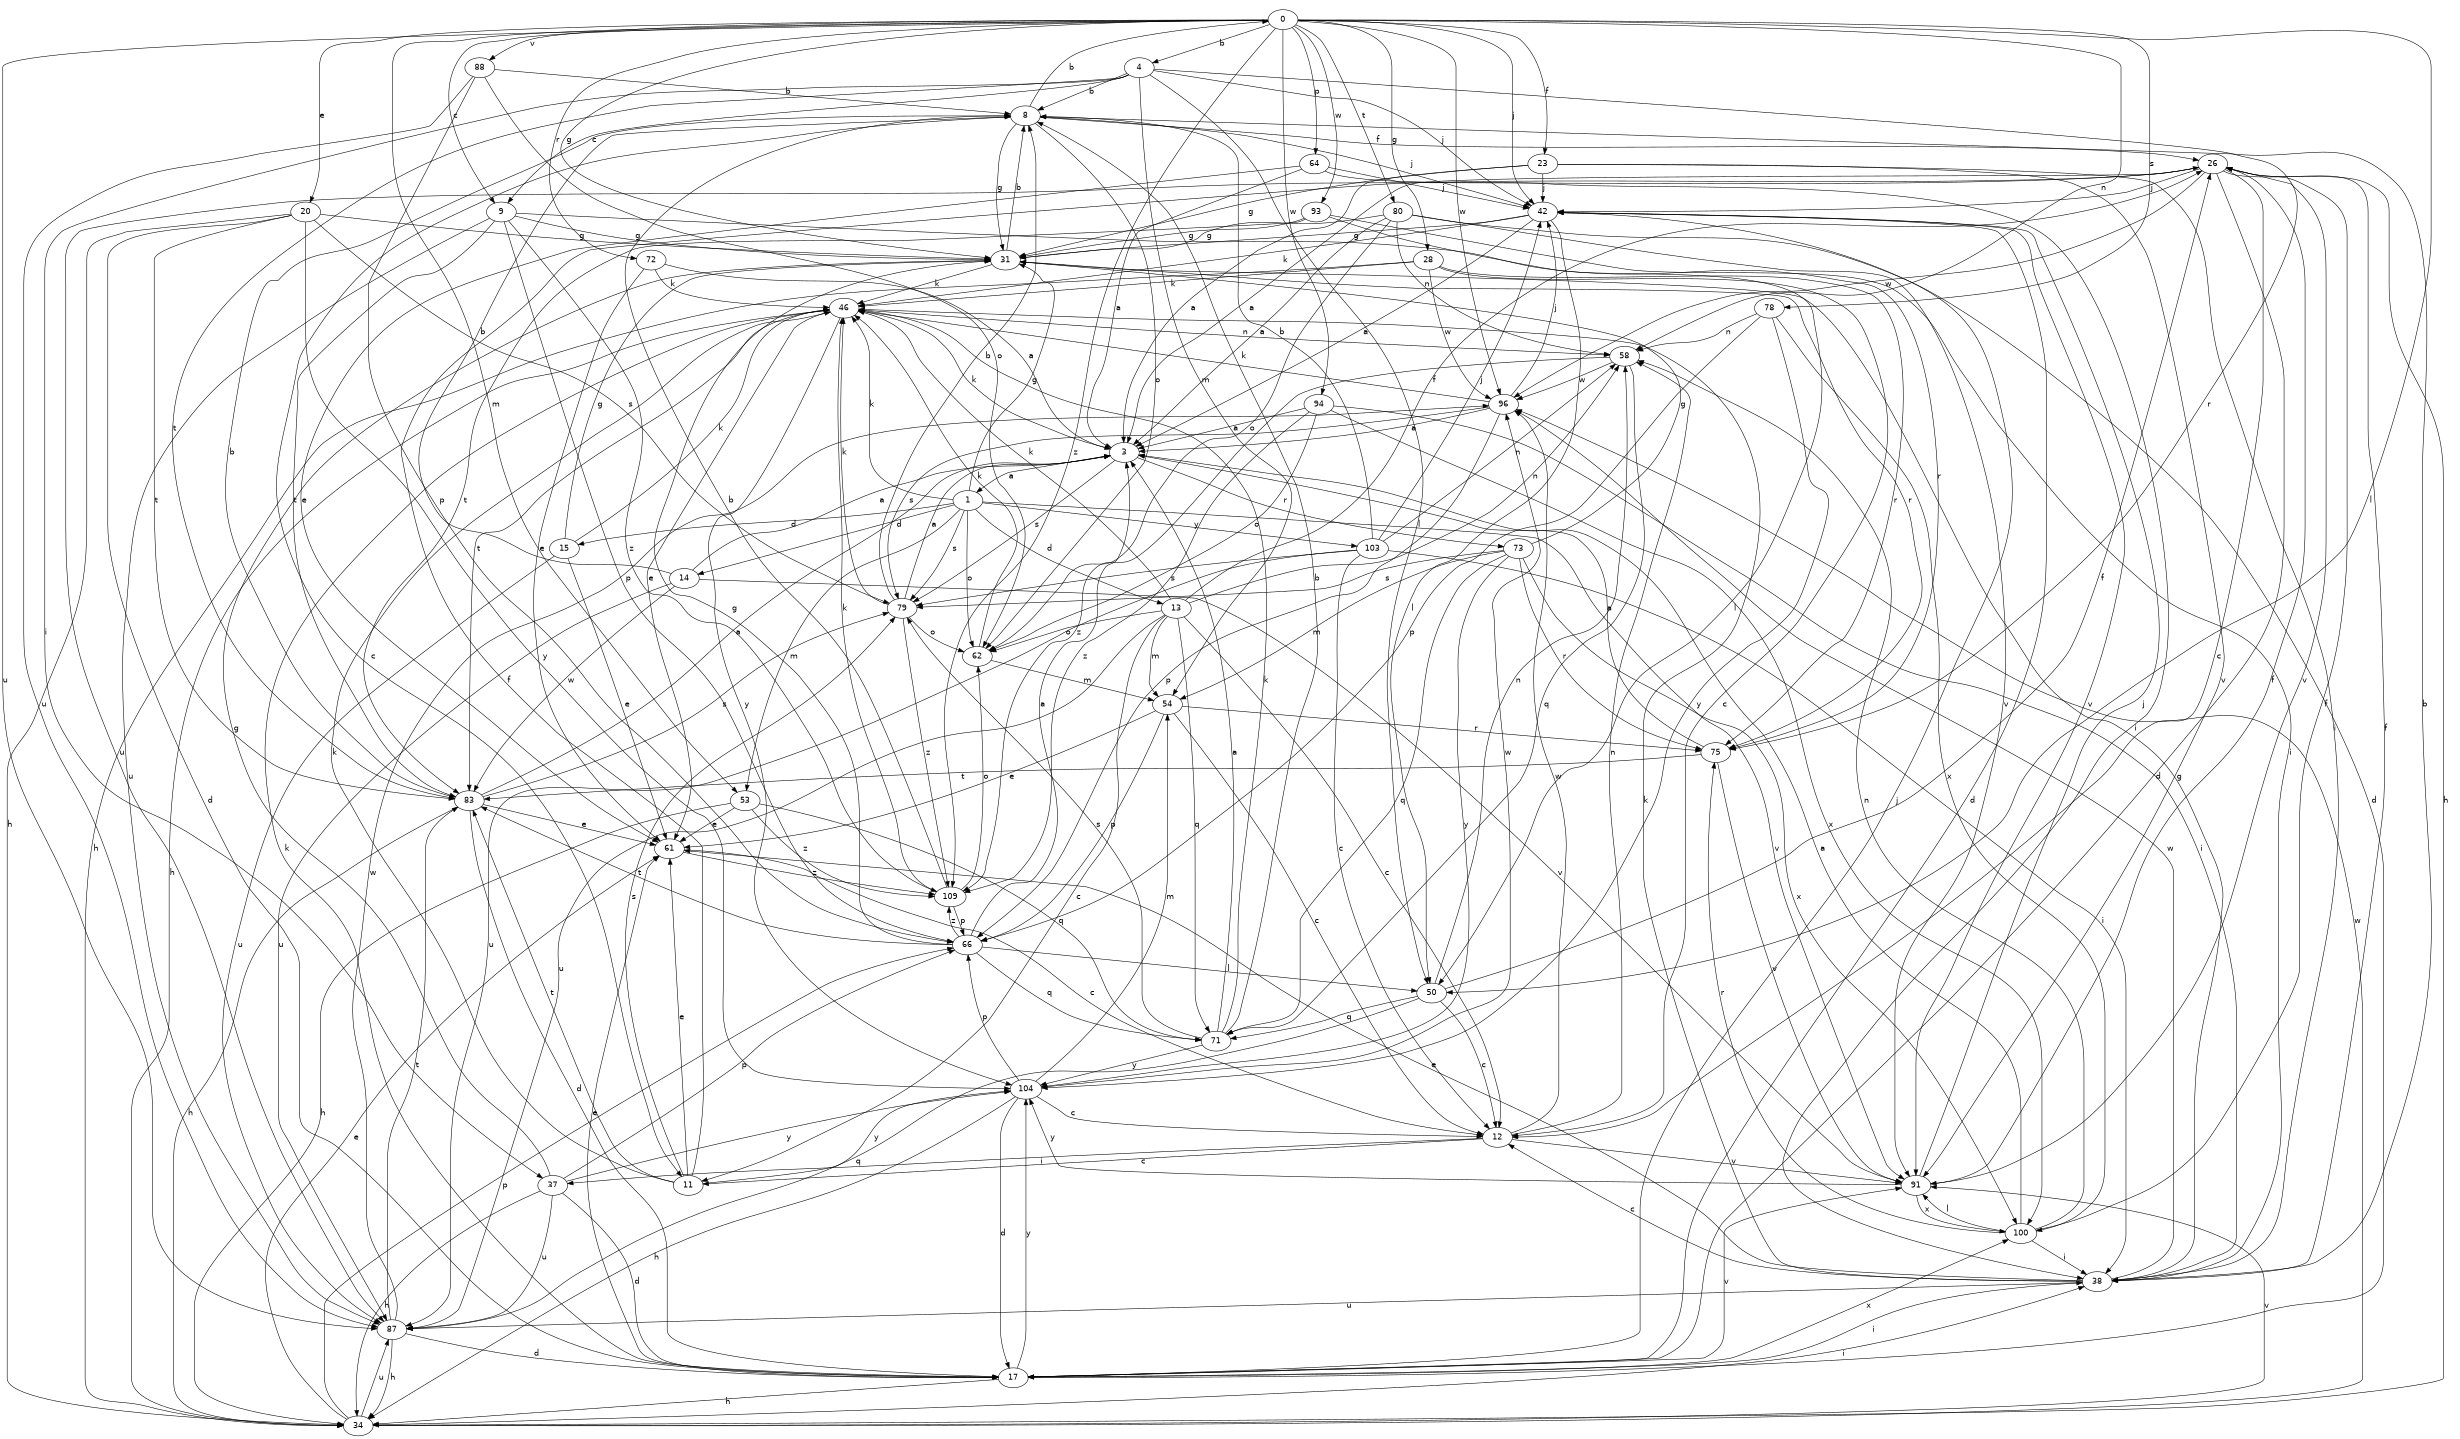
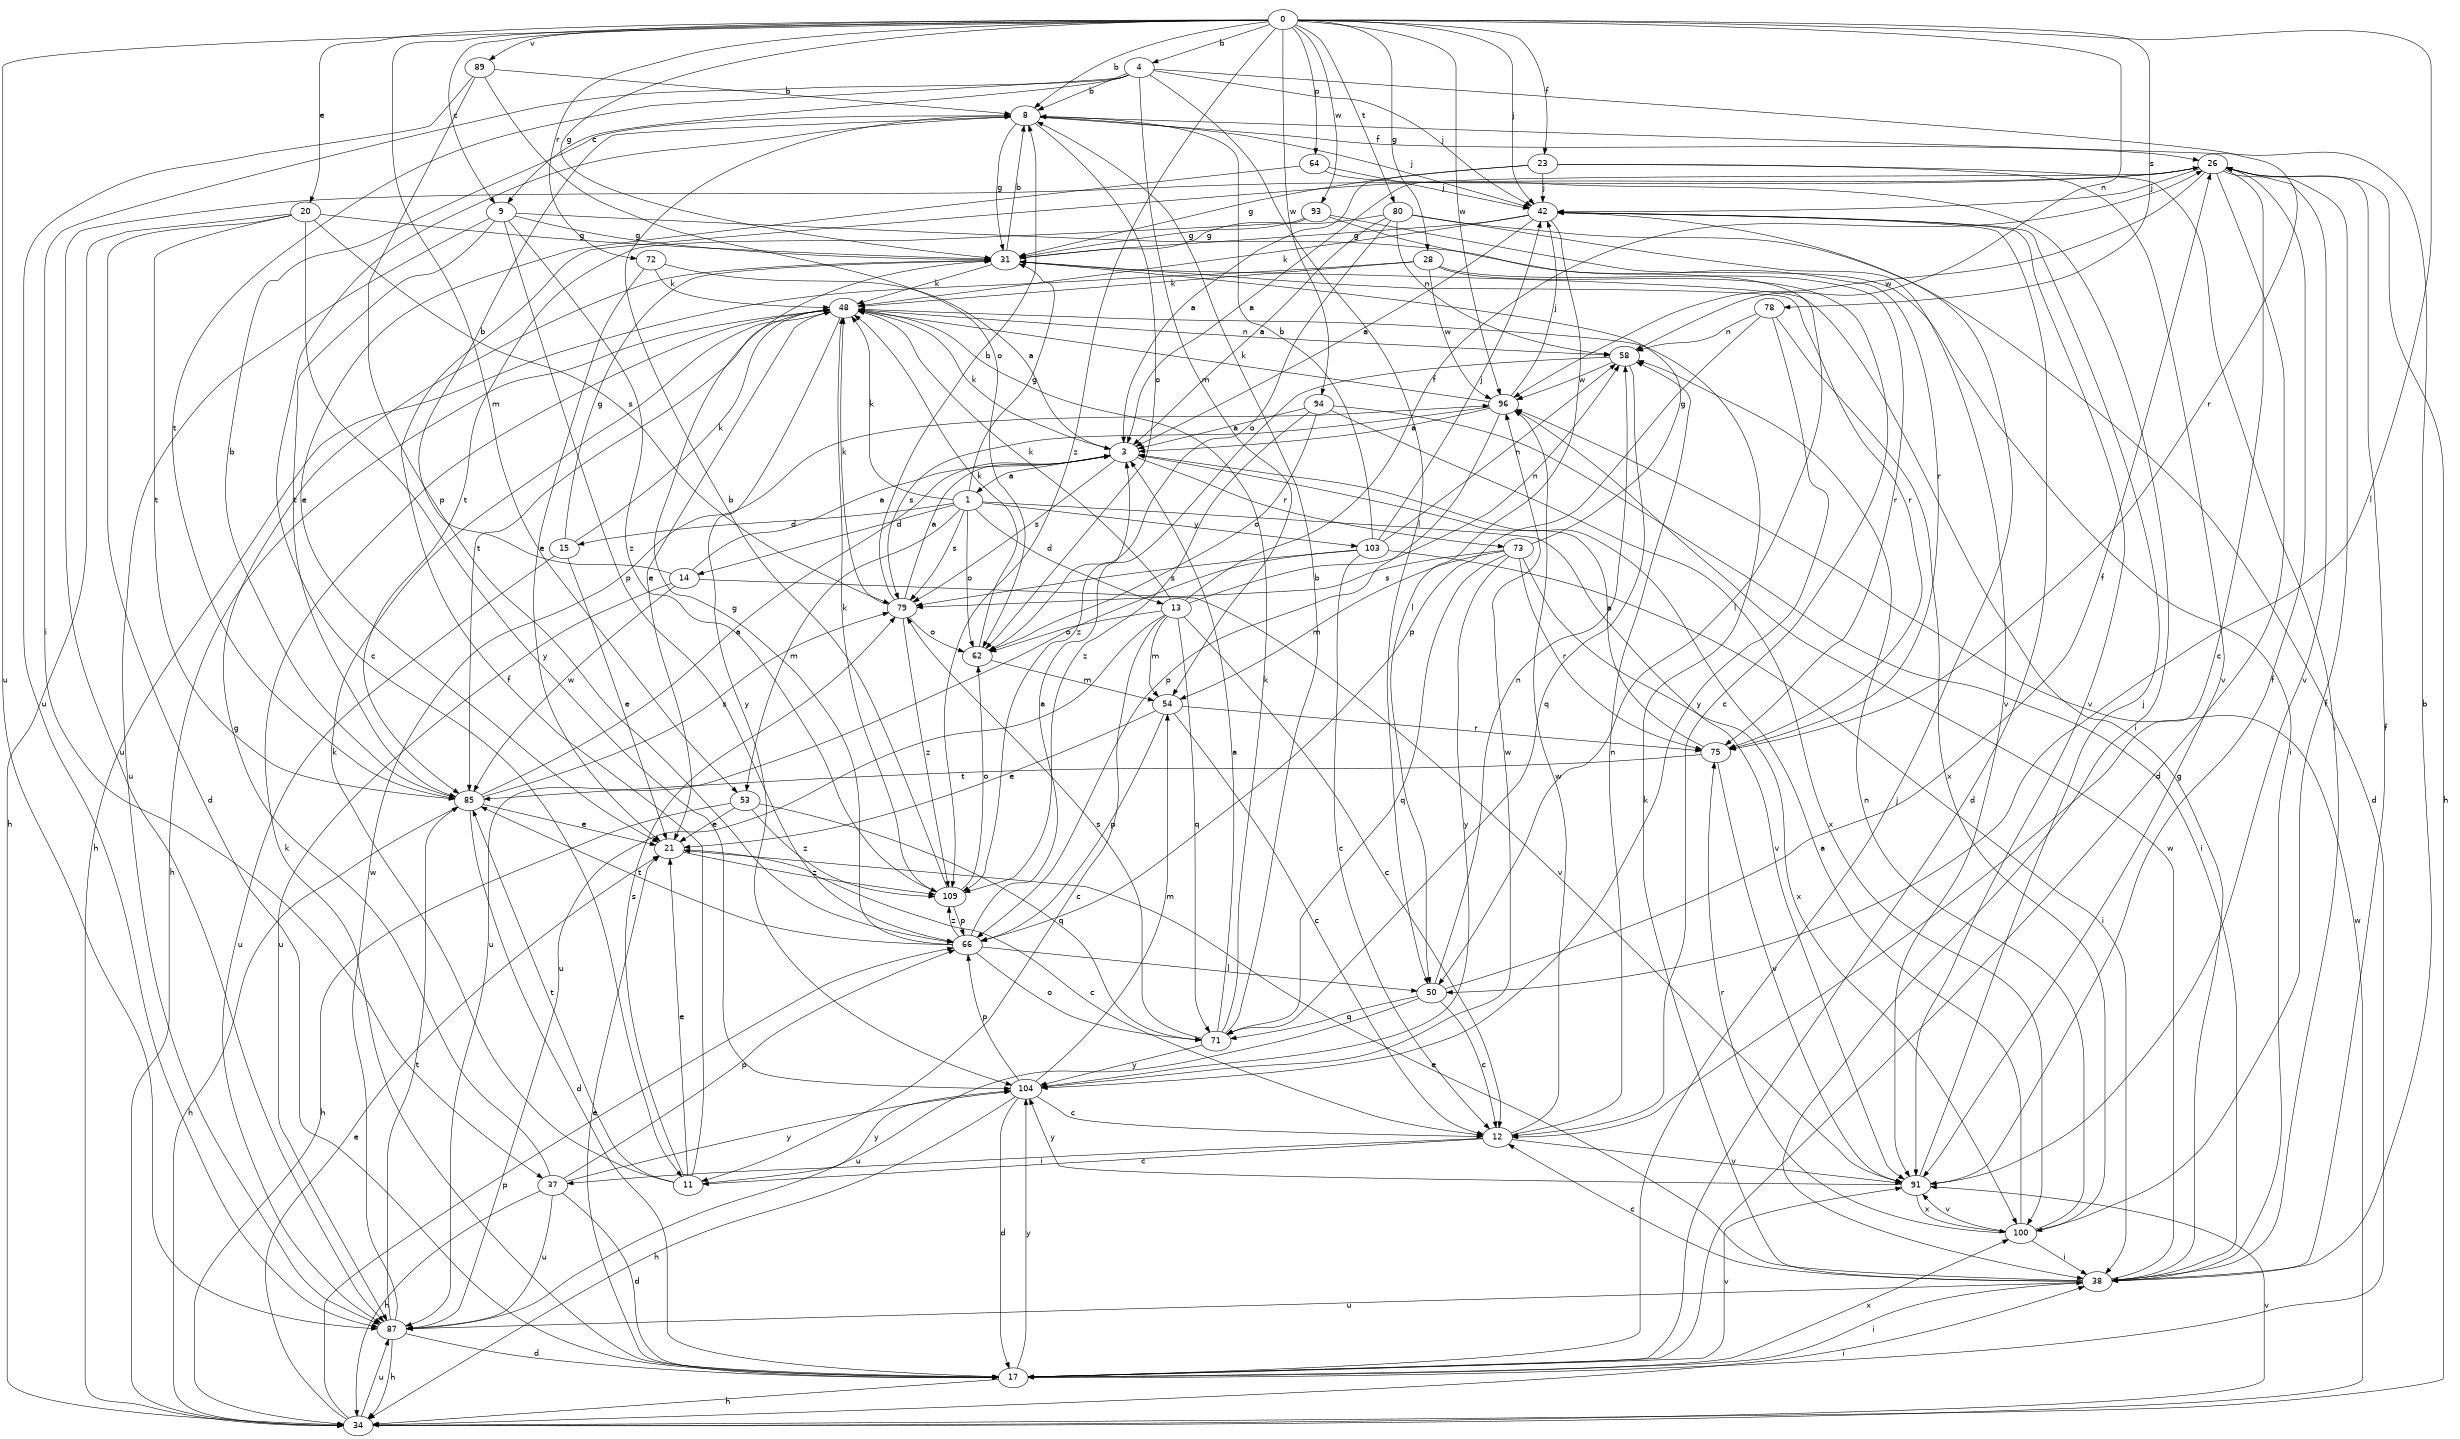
(1133, 38) -> (1147, 46)
(480, 68) -> (480, 68)
(1126, 256) -> none
(844, 308) -> (844, 308)
(469, 801) -> (469, 801)
(669, 849) -> (669, 849)
(1050, 993) -> (1050, 993)
(858, 1161) -> (858, 1161)
(1948, 1209) -> (1948, 1209)
